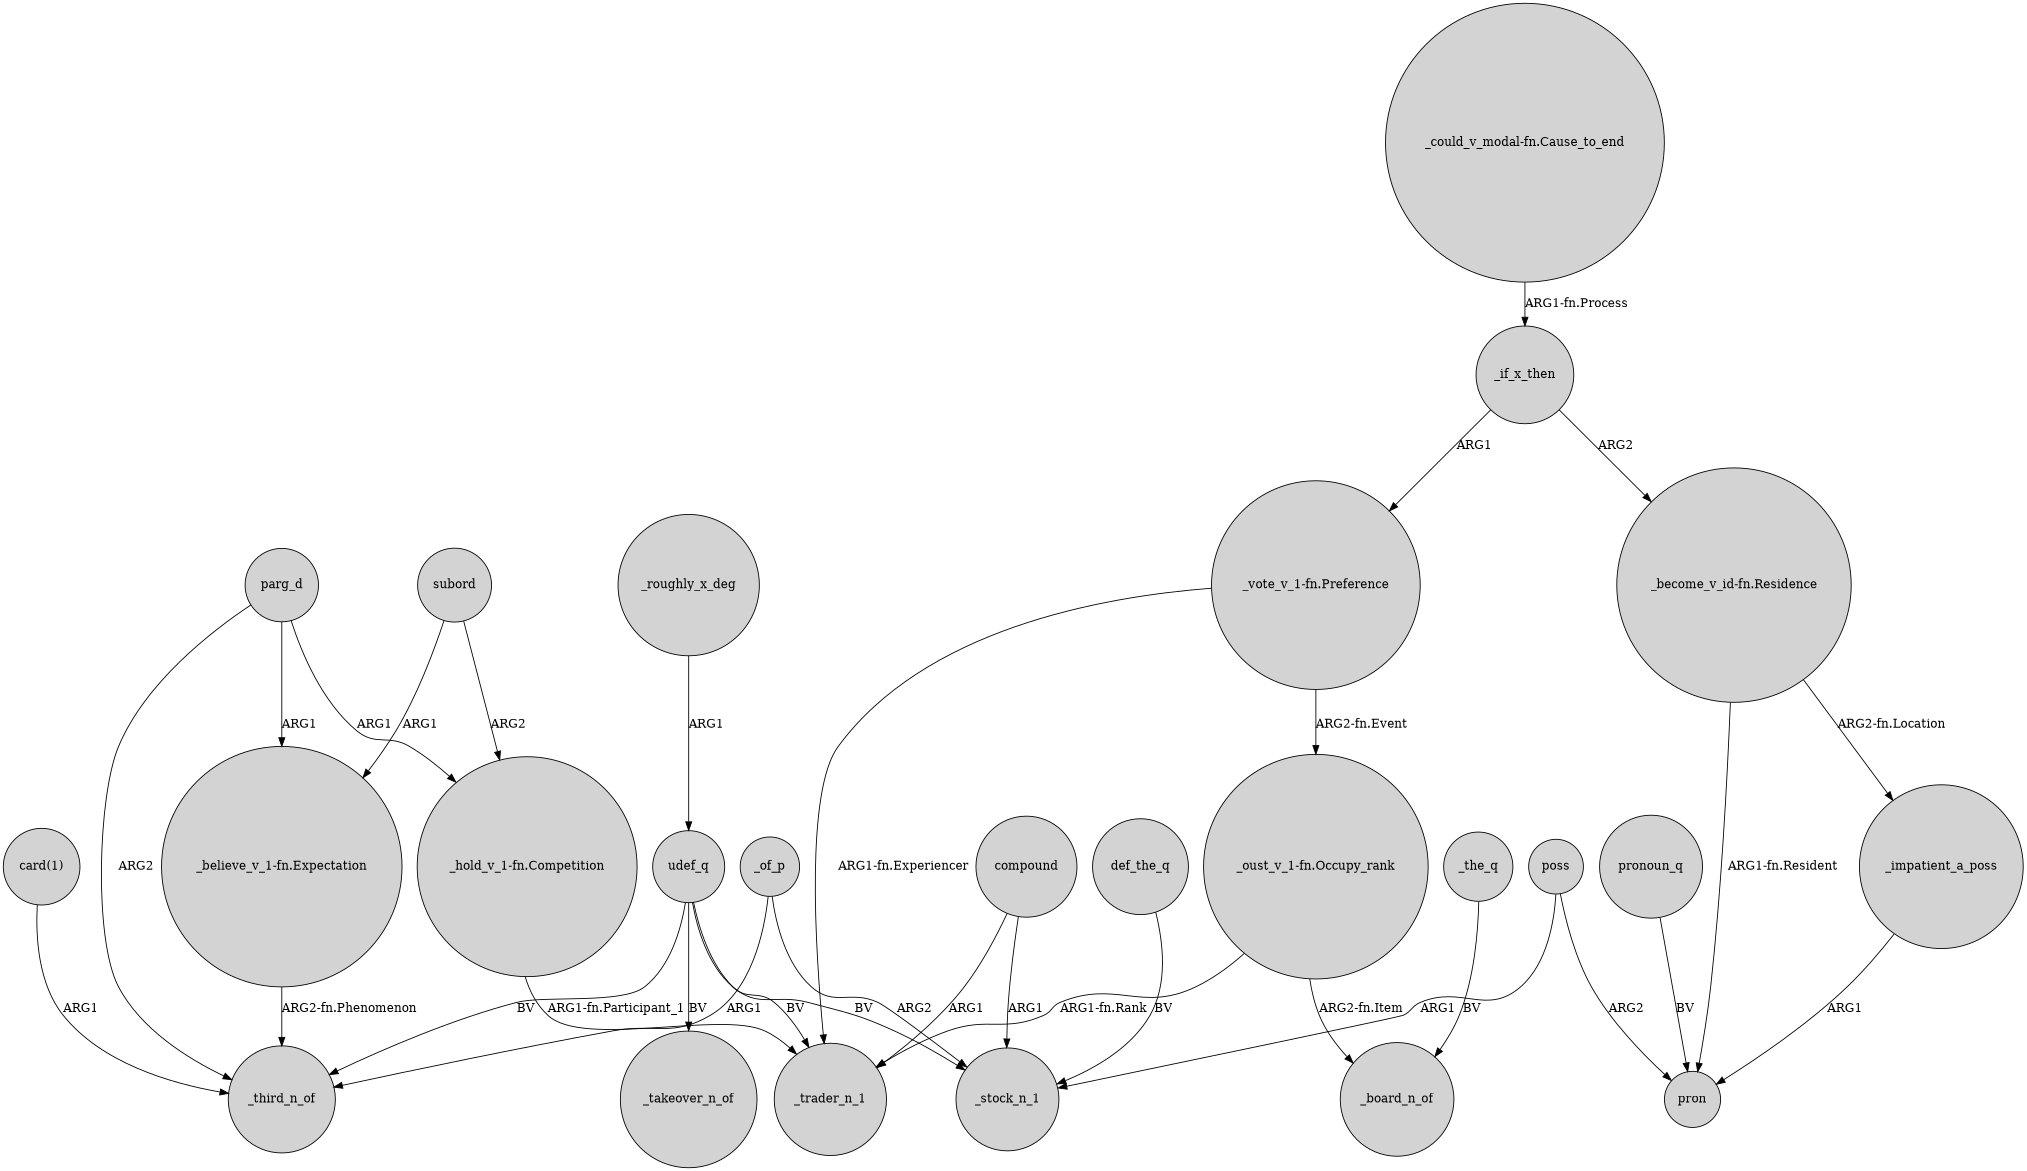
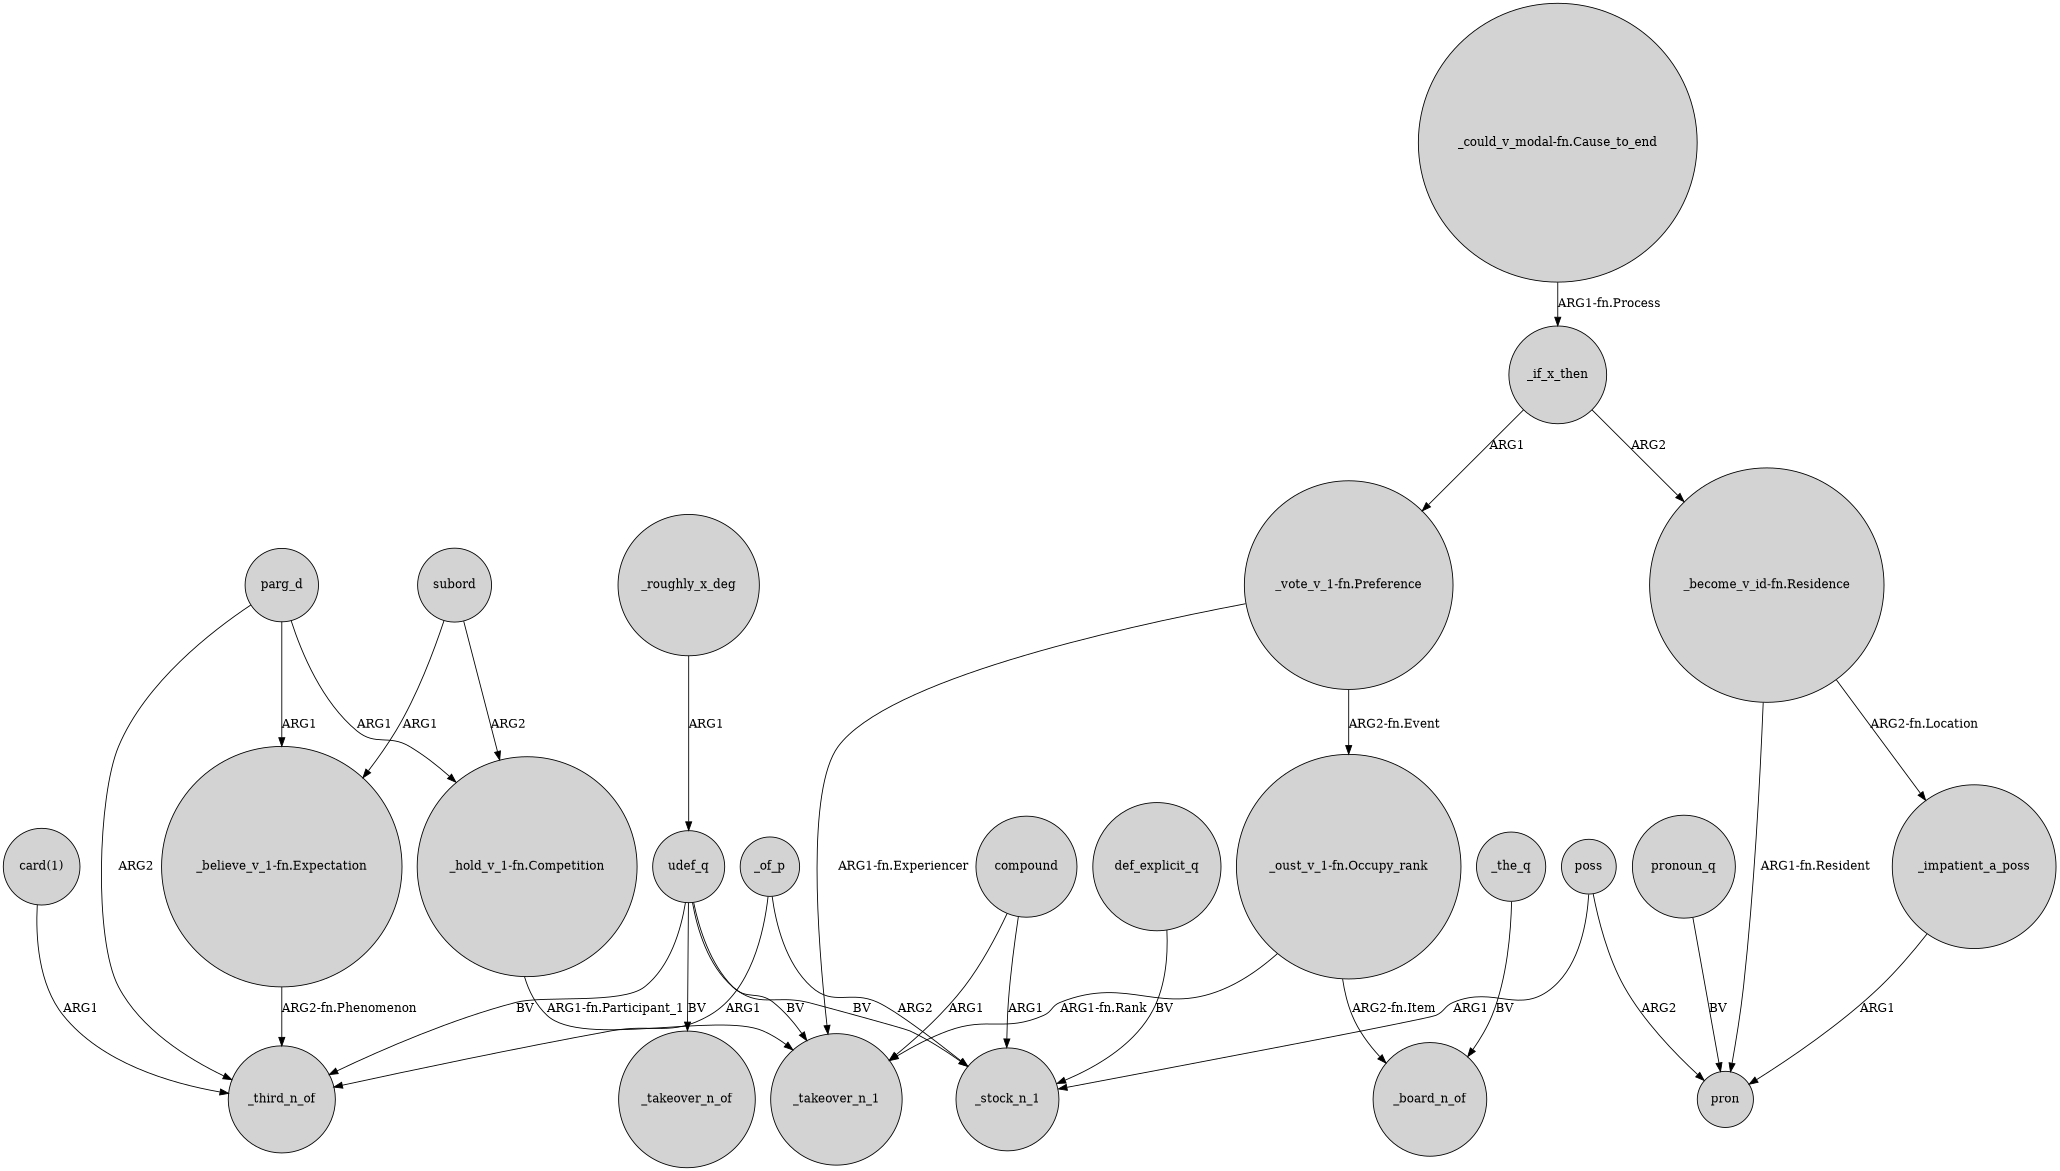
(1141, 867) -> (1157, 867)
(830, 1099) -> (836, 1099)
